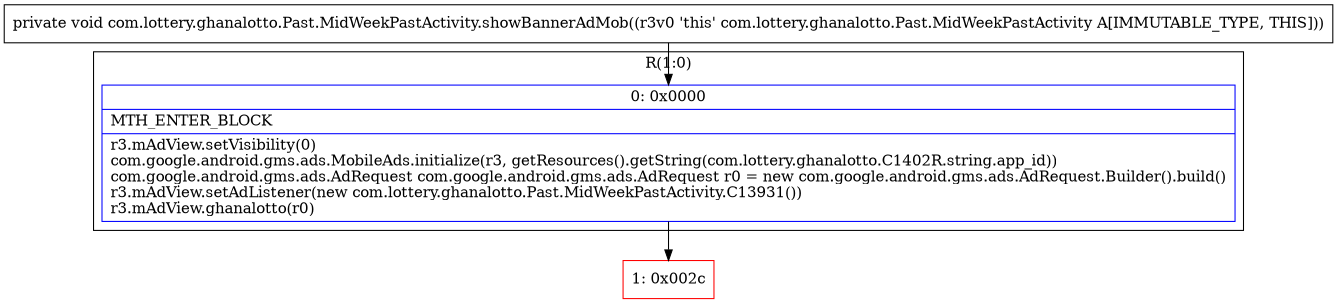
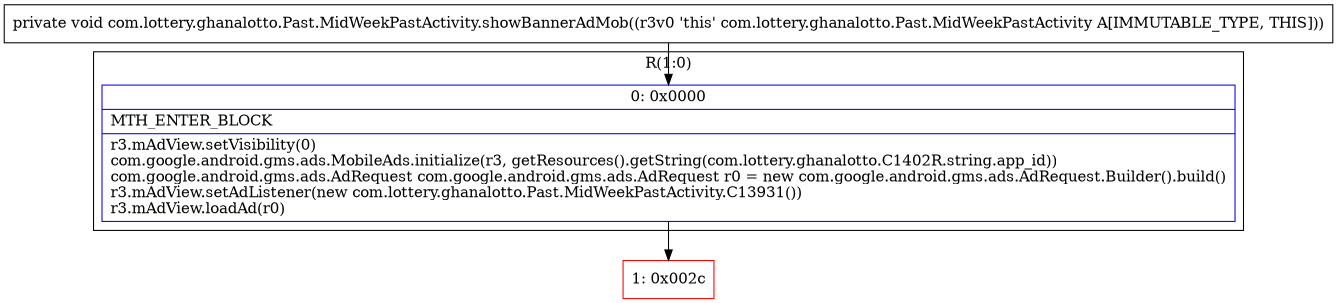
(212, 209) -> (198, 209)
